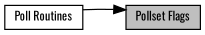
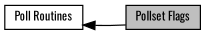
(98, 9) -> (111, 25)
